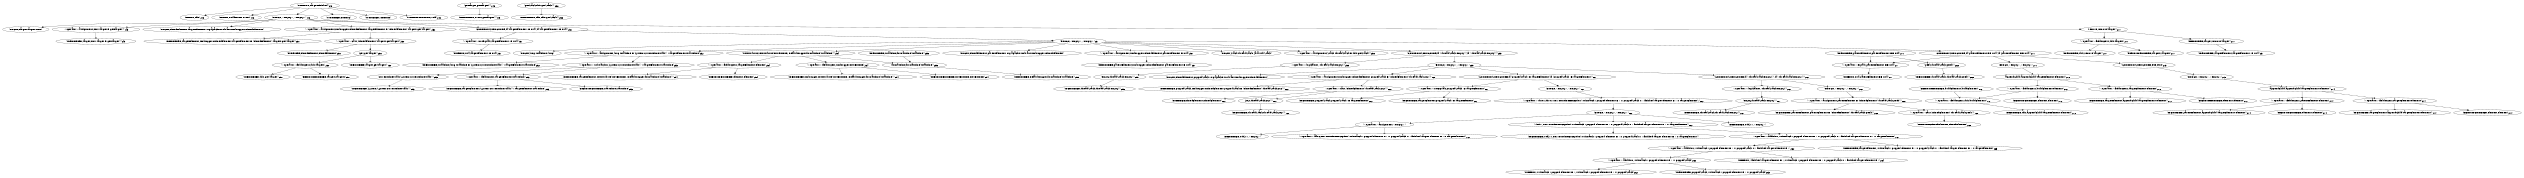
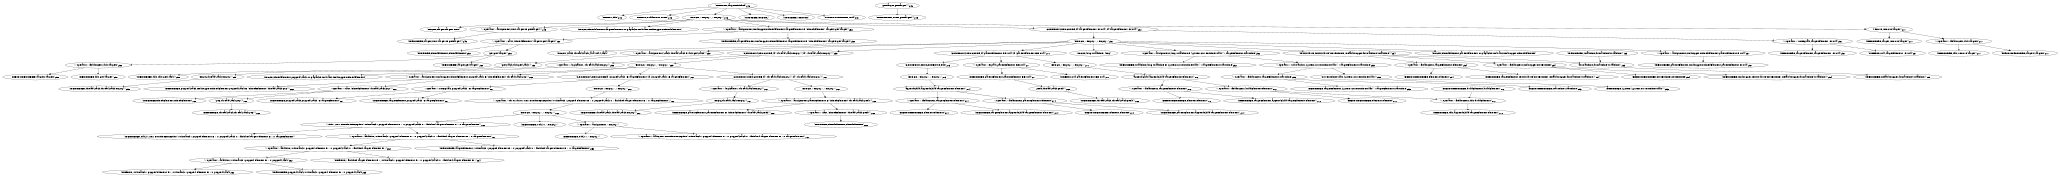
(2220, 47) -> (1812, 46)
(1870, 58) -> (1002, 70)
none -> (587, 59)
